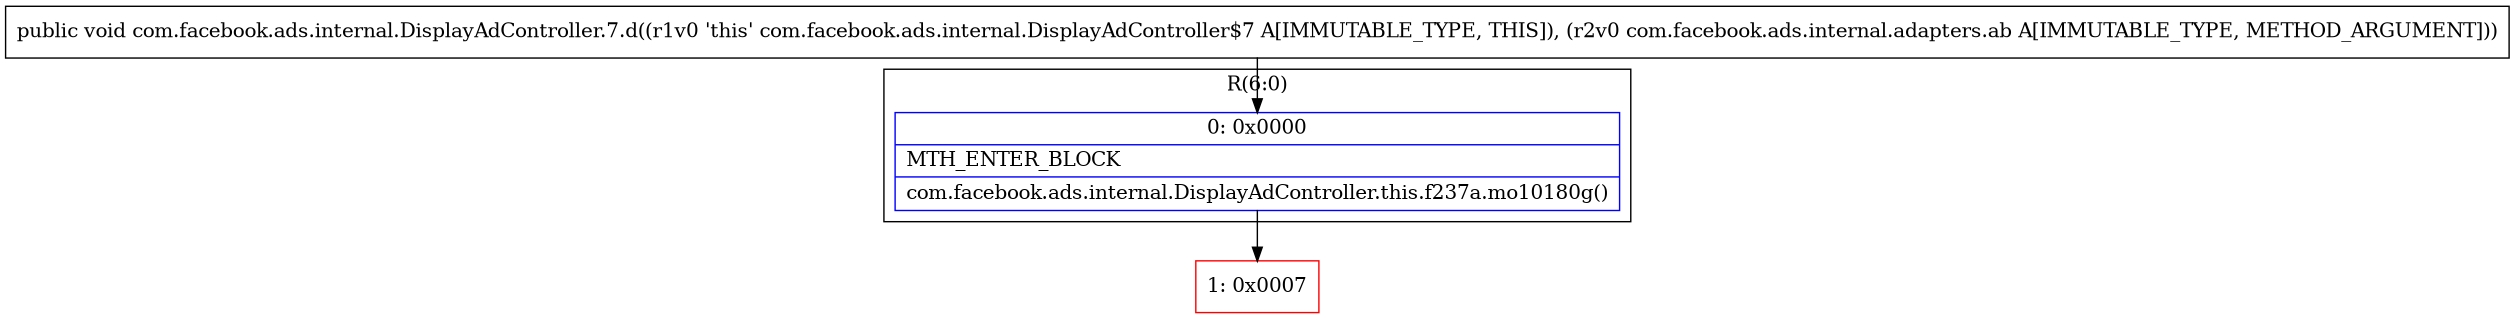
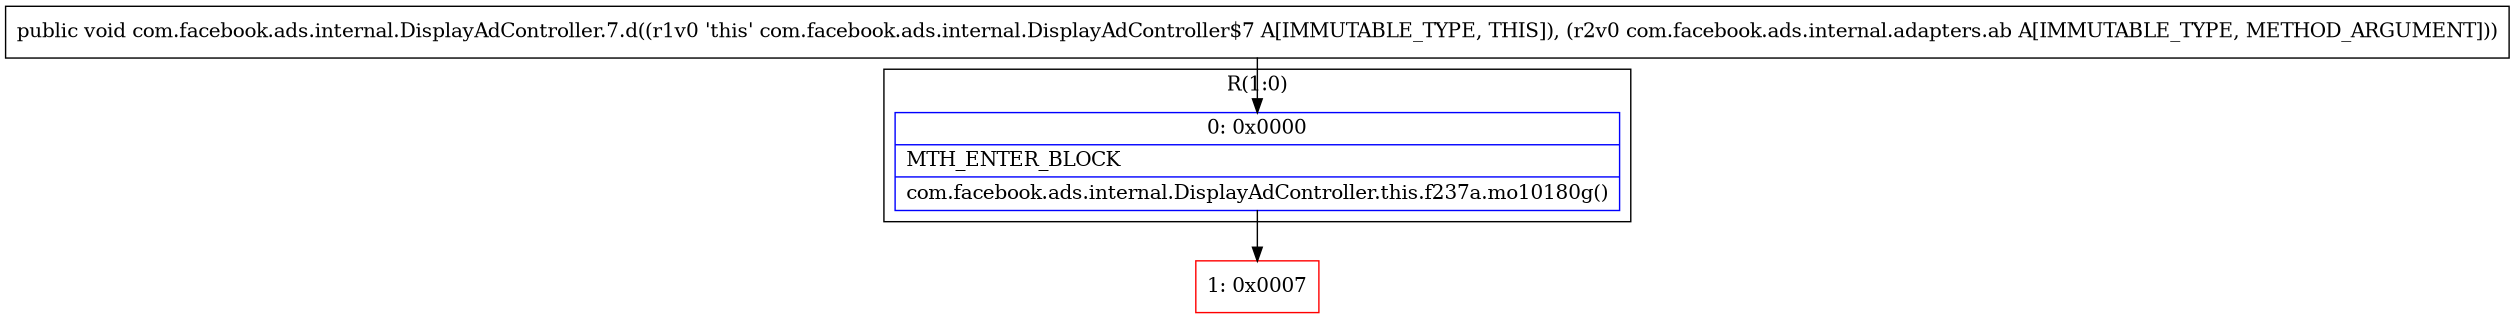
(1257, 85) -> (1257, 85)
